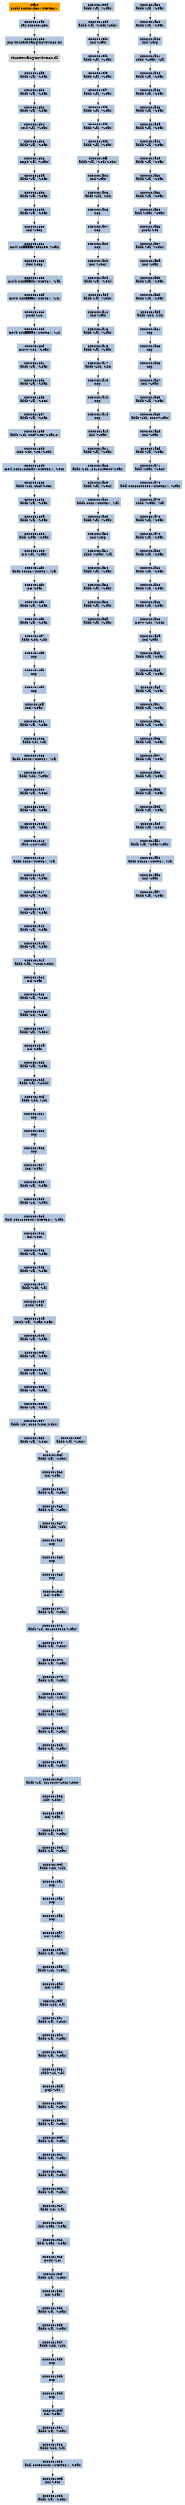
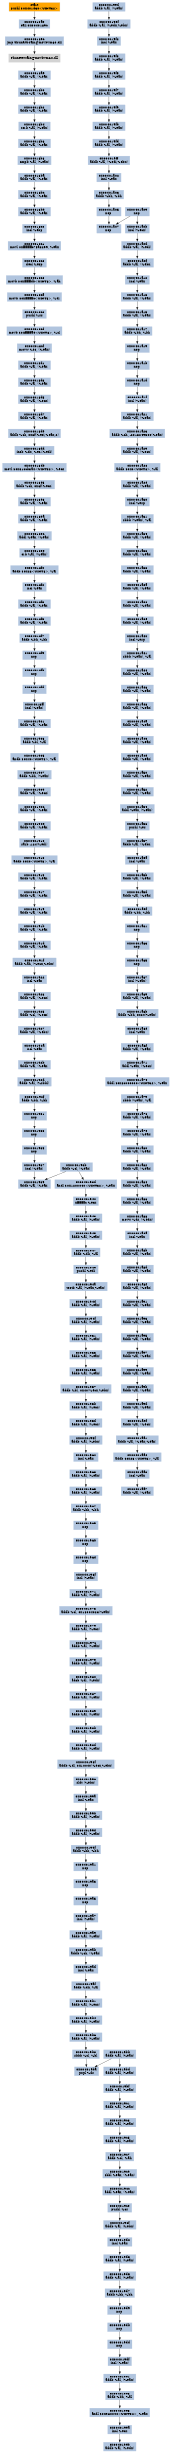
(98, 236) -> (124, 220)
none -> (137, 594)
(34, 1191) -> (56, 1175)
(34, 1235) -> (86, 1201)
(43, 1448) -> (86, 1413)
(53, 2096) -> (104, 2062)
